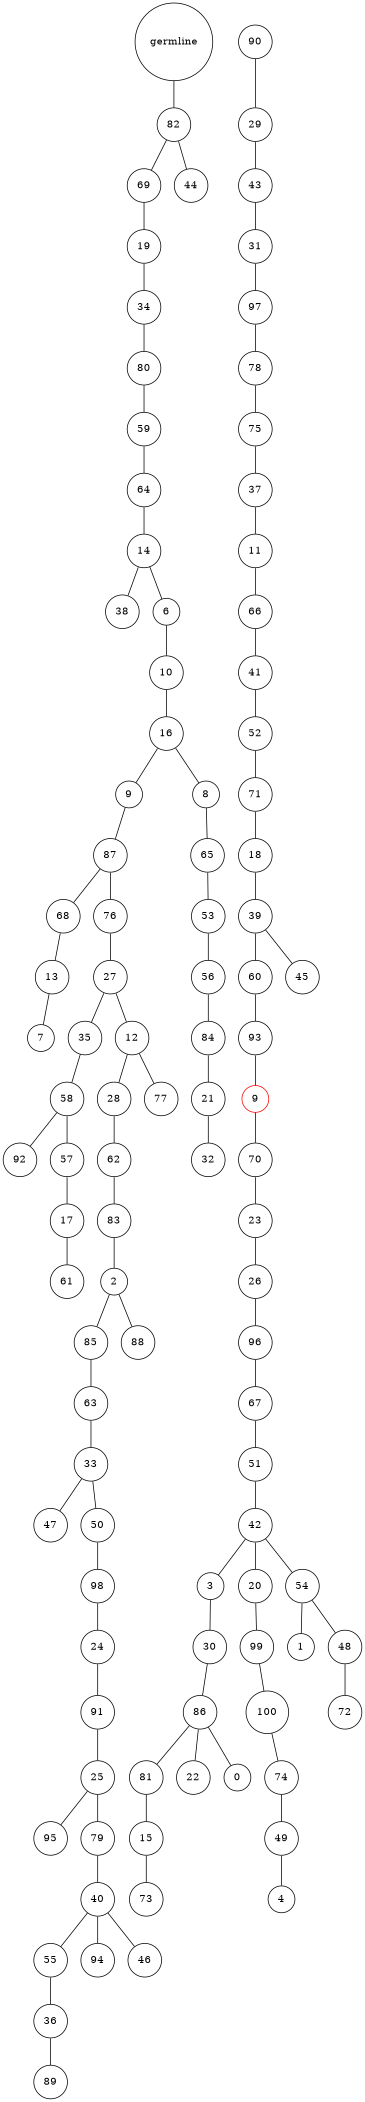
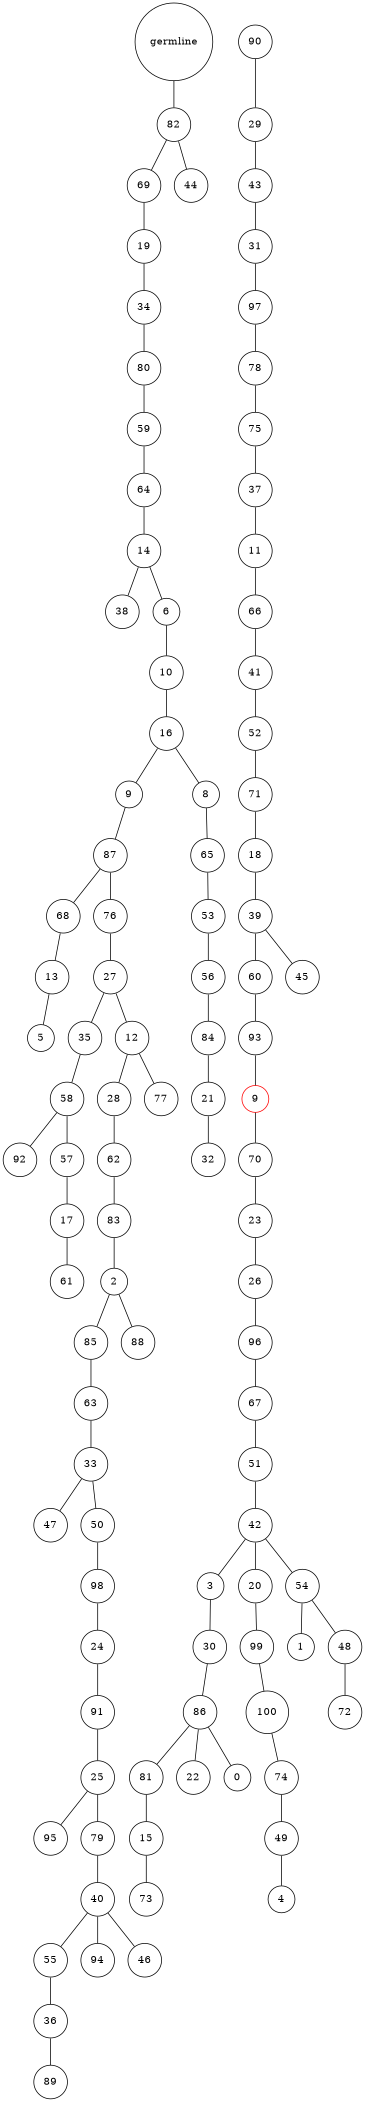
(41, 1038) -> (41, 1038)
